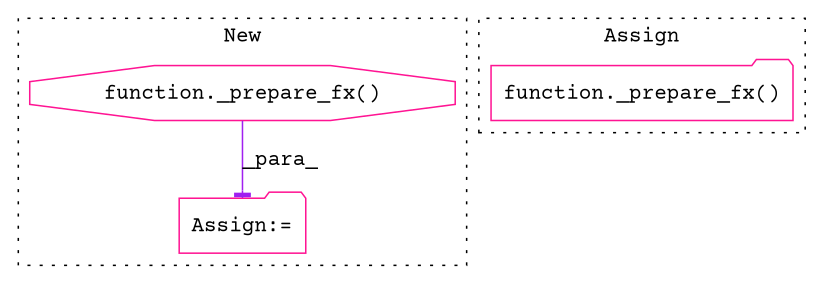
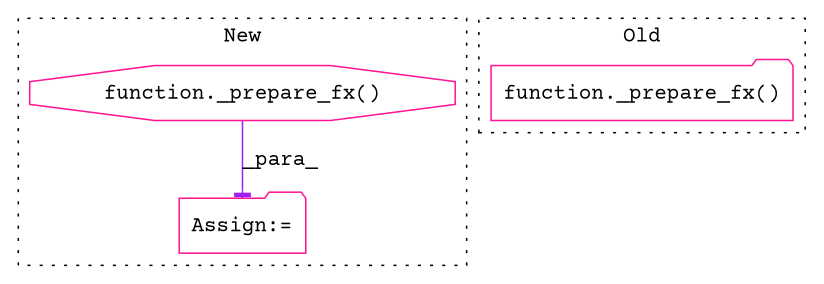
(642, 36) -> (642, 36)
